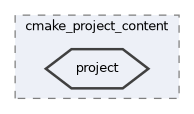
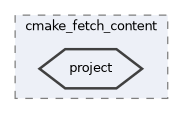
(97, 27) -> (91, 27)
